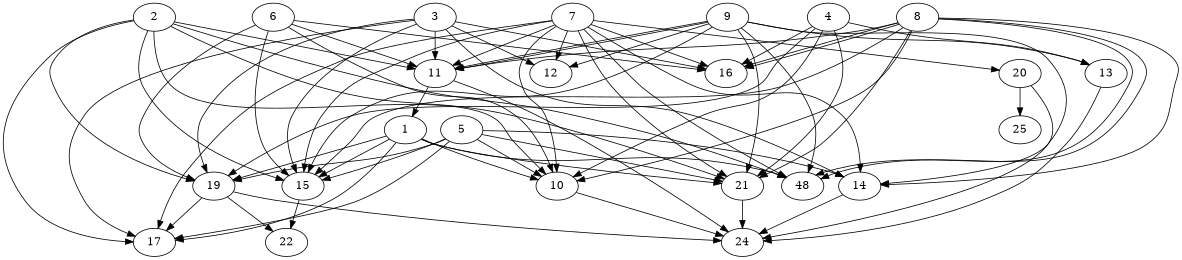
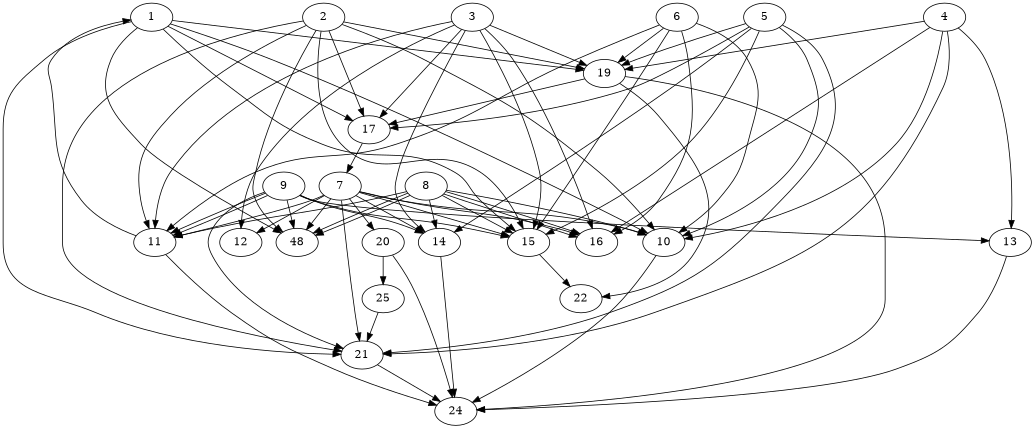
(653, 41) -> none
(315, 72) -> (354, 160)
(851, 115) -> (374, 323)
